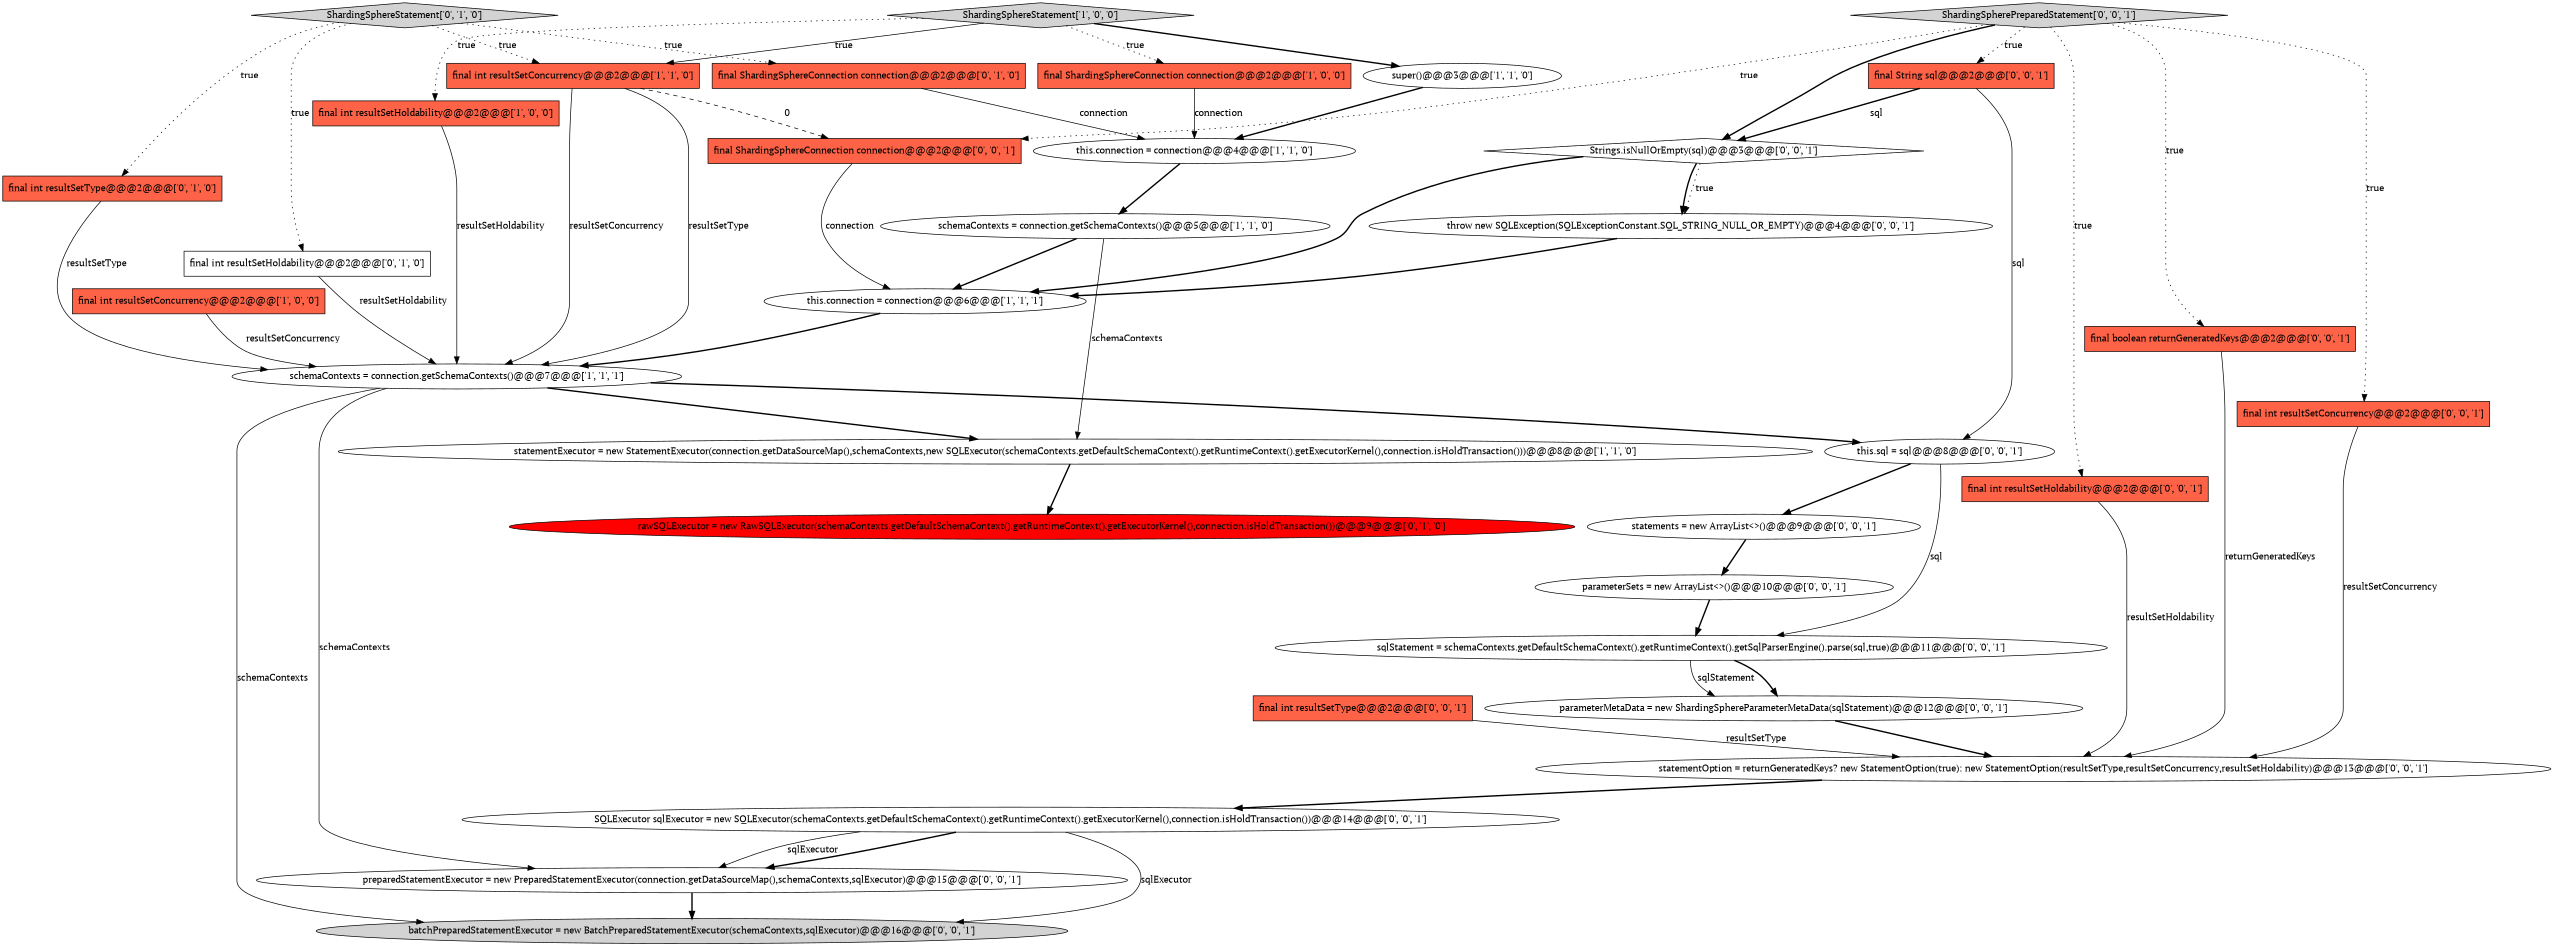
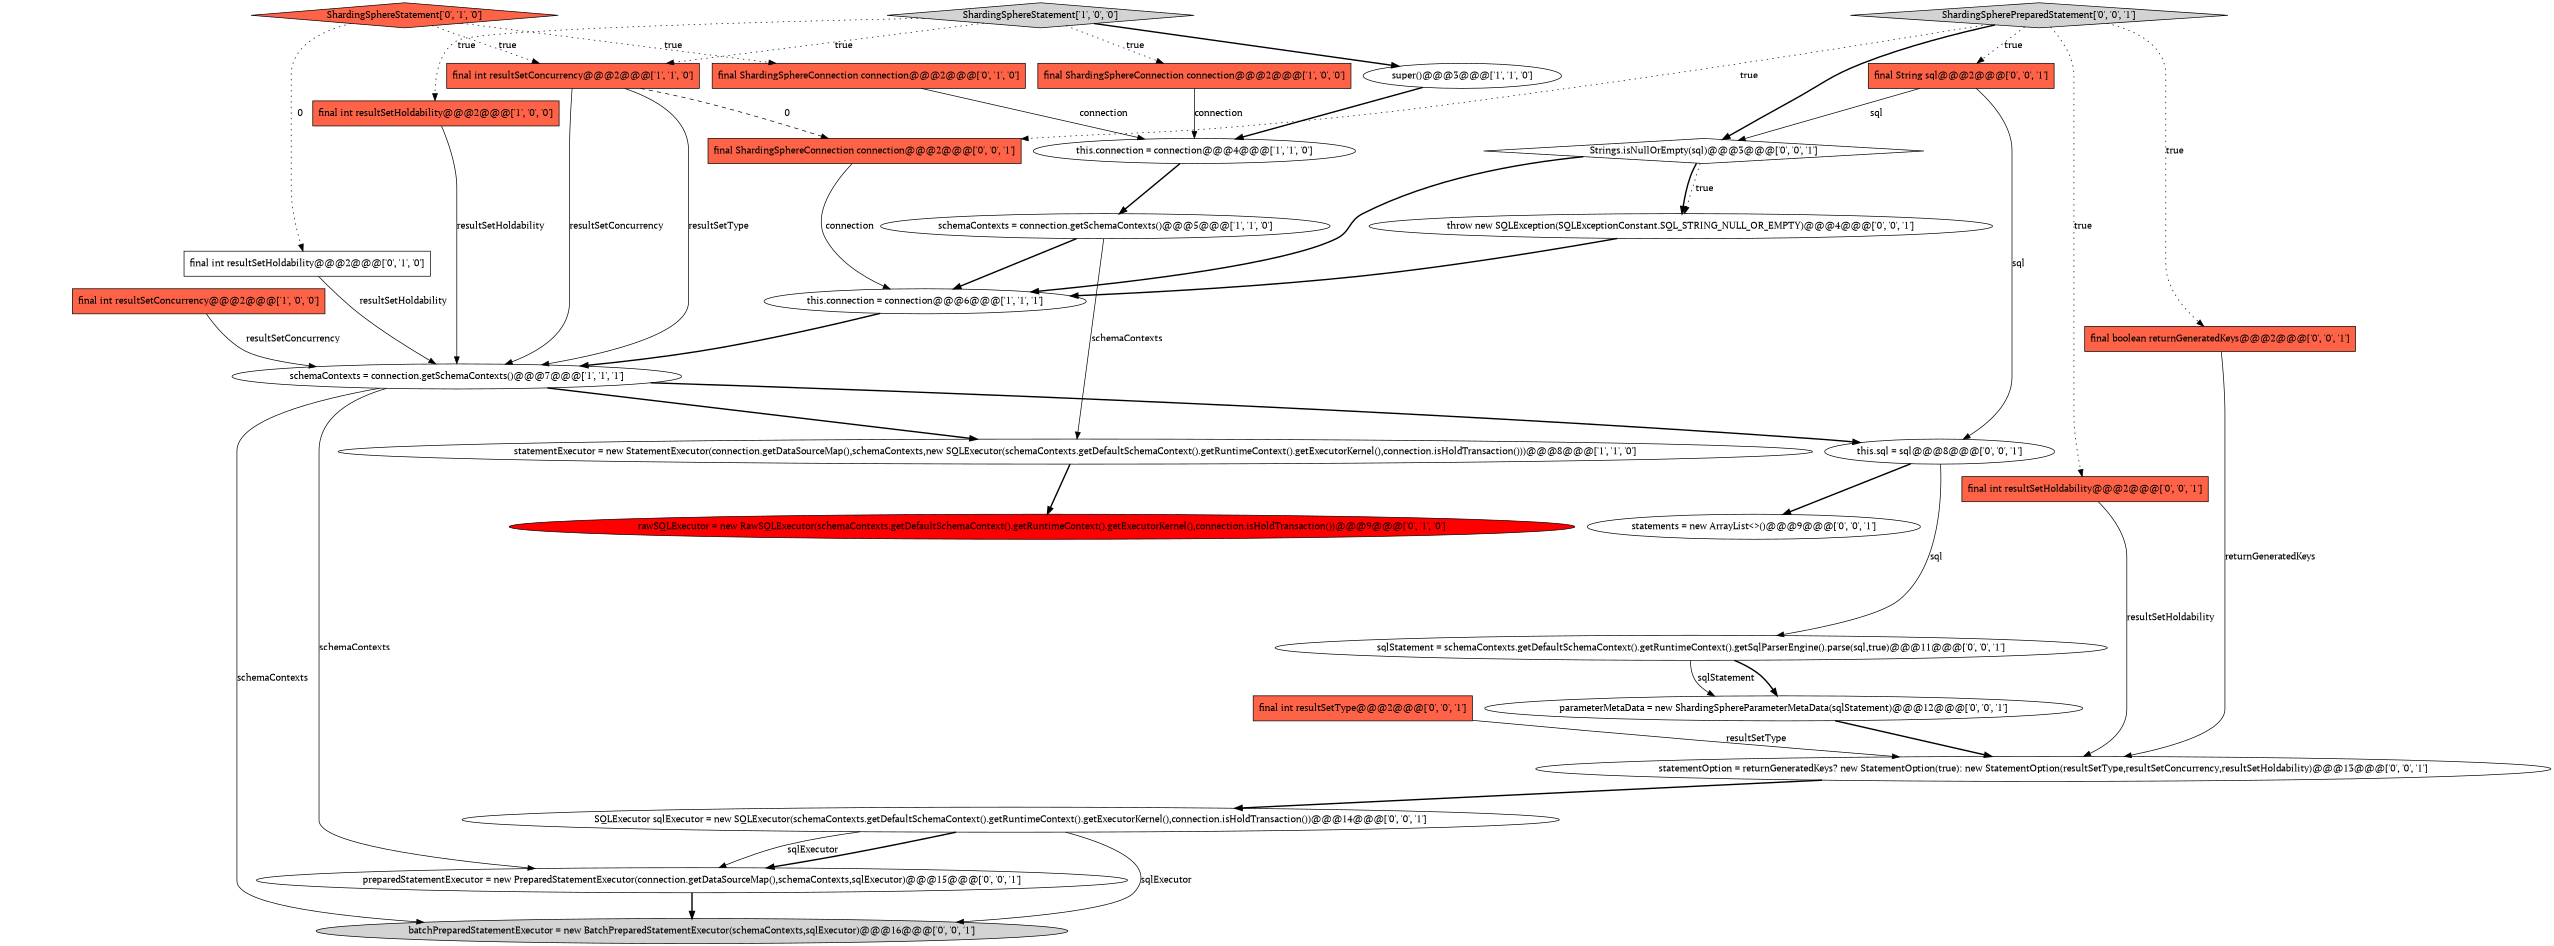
(405, 15) -> (405, 15)
(829, 43) -> (829, 43)
(300, 113) -> (300, 113)
(1832, 113) -> (1832, 113)
(112, 189) -> none
(2363, 414) -> none
(1714, 587) -> none
